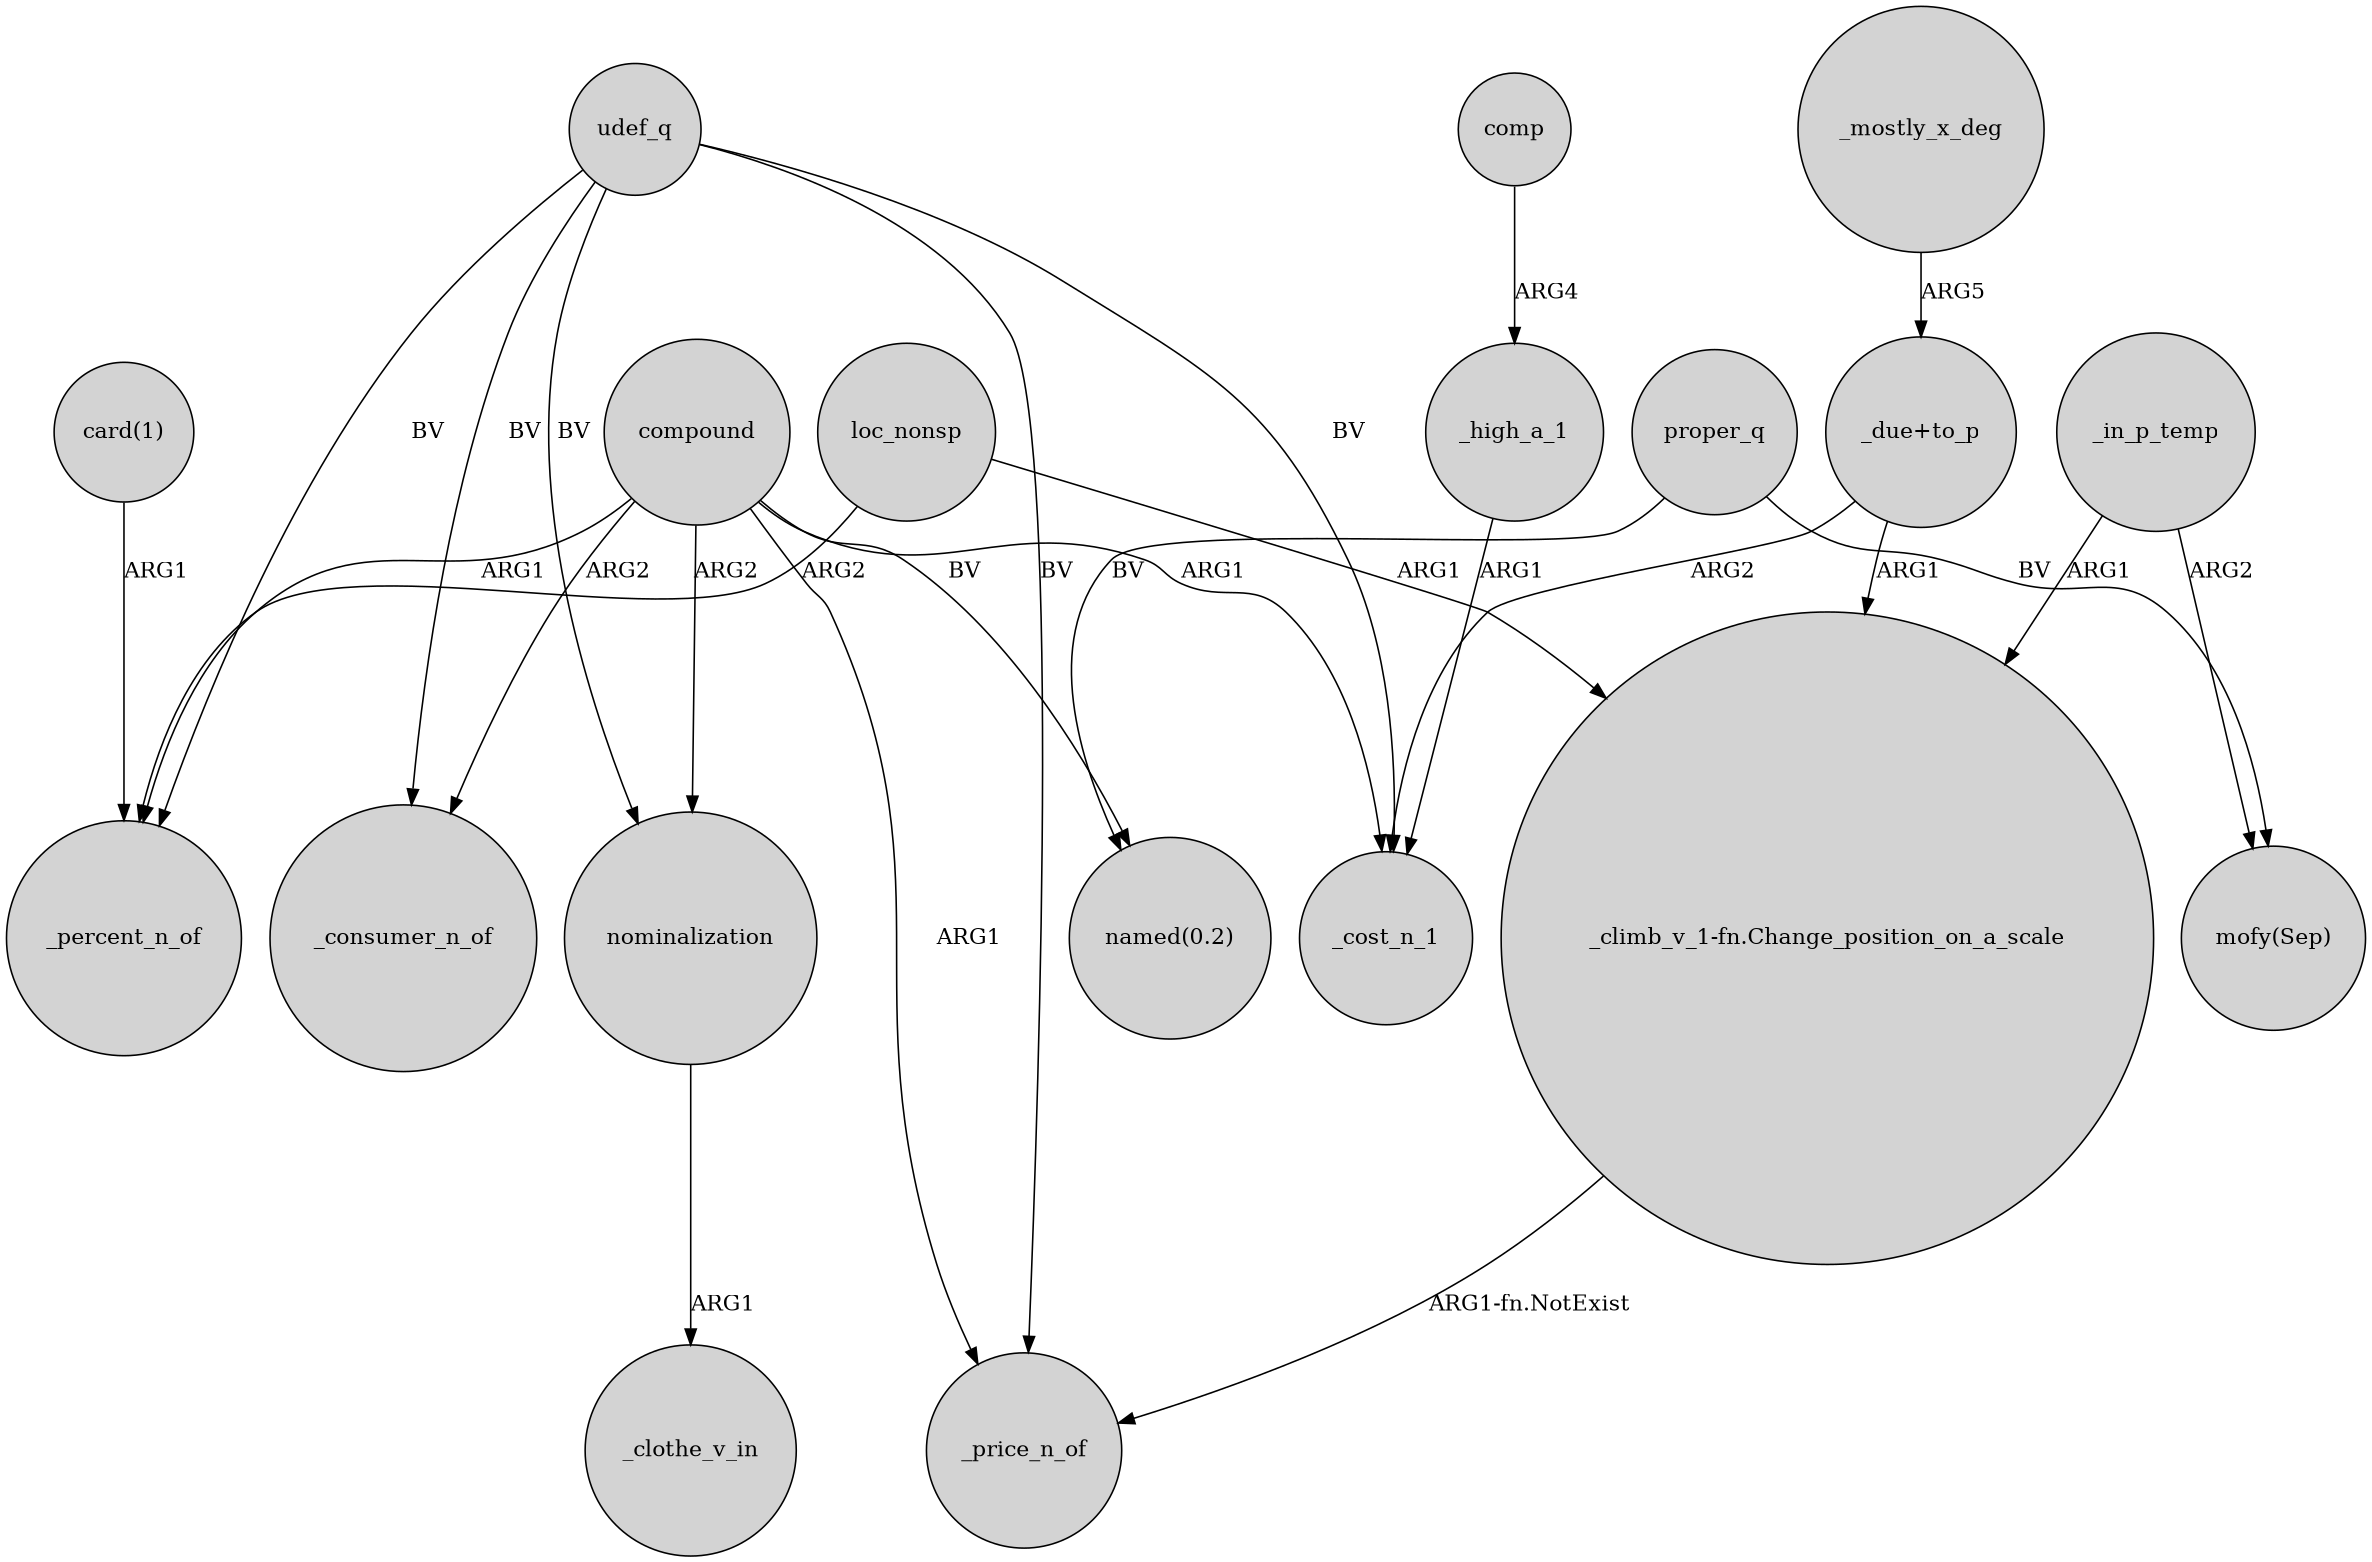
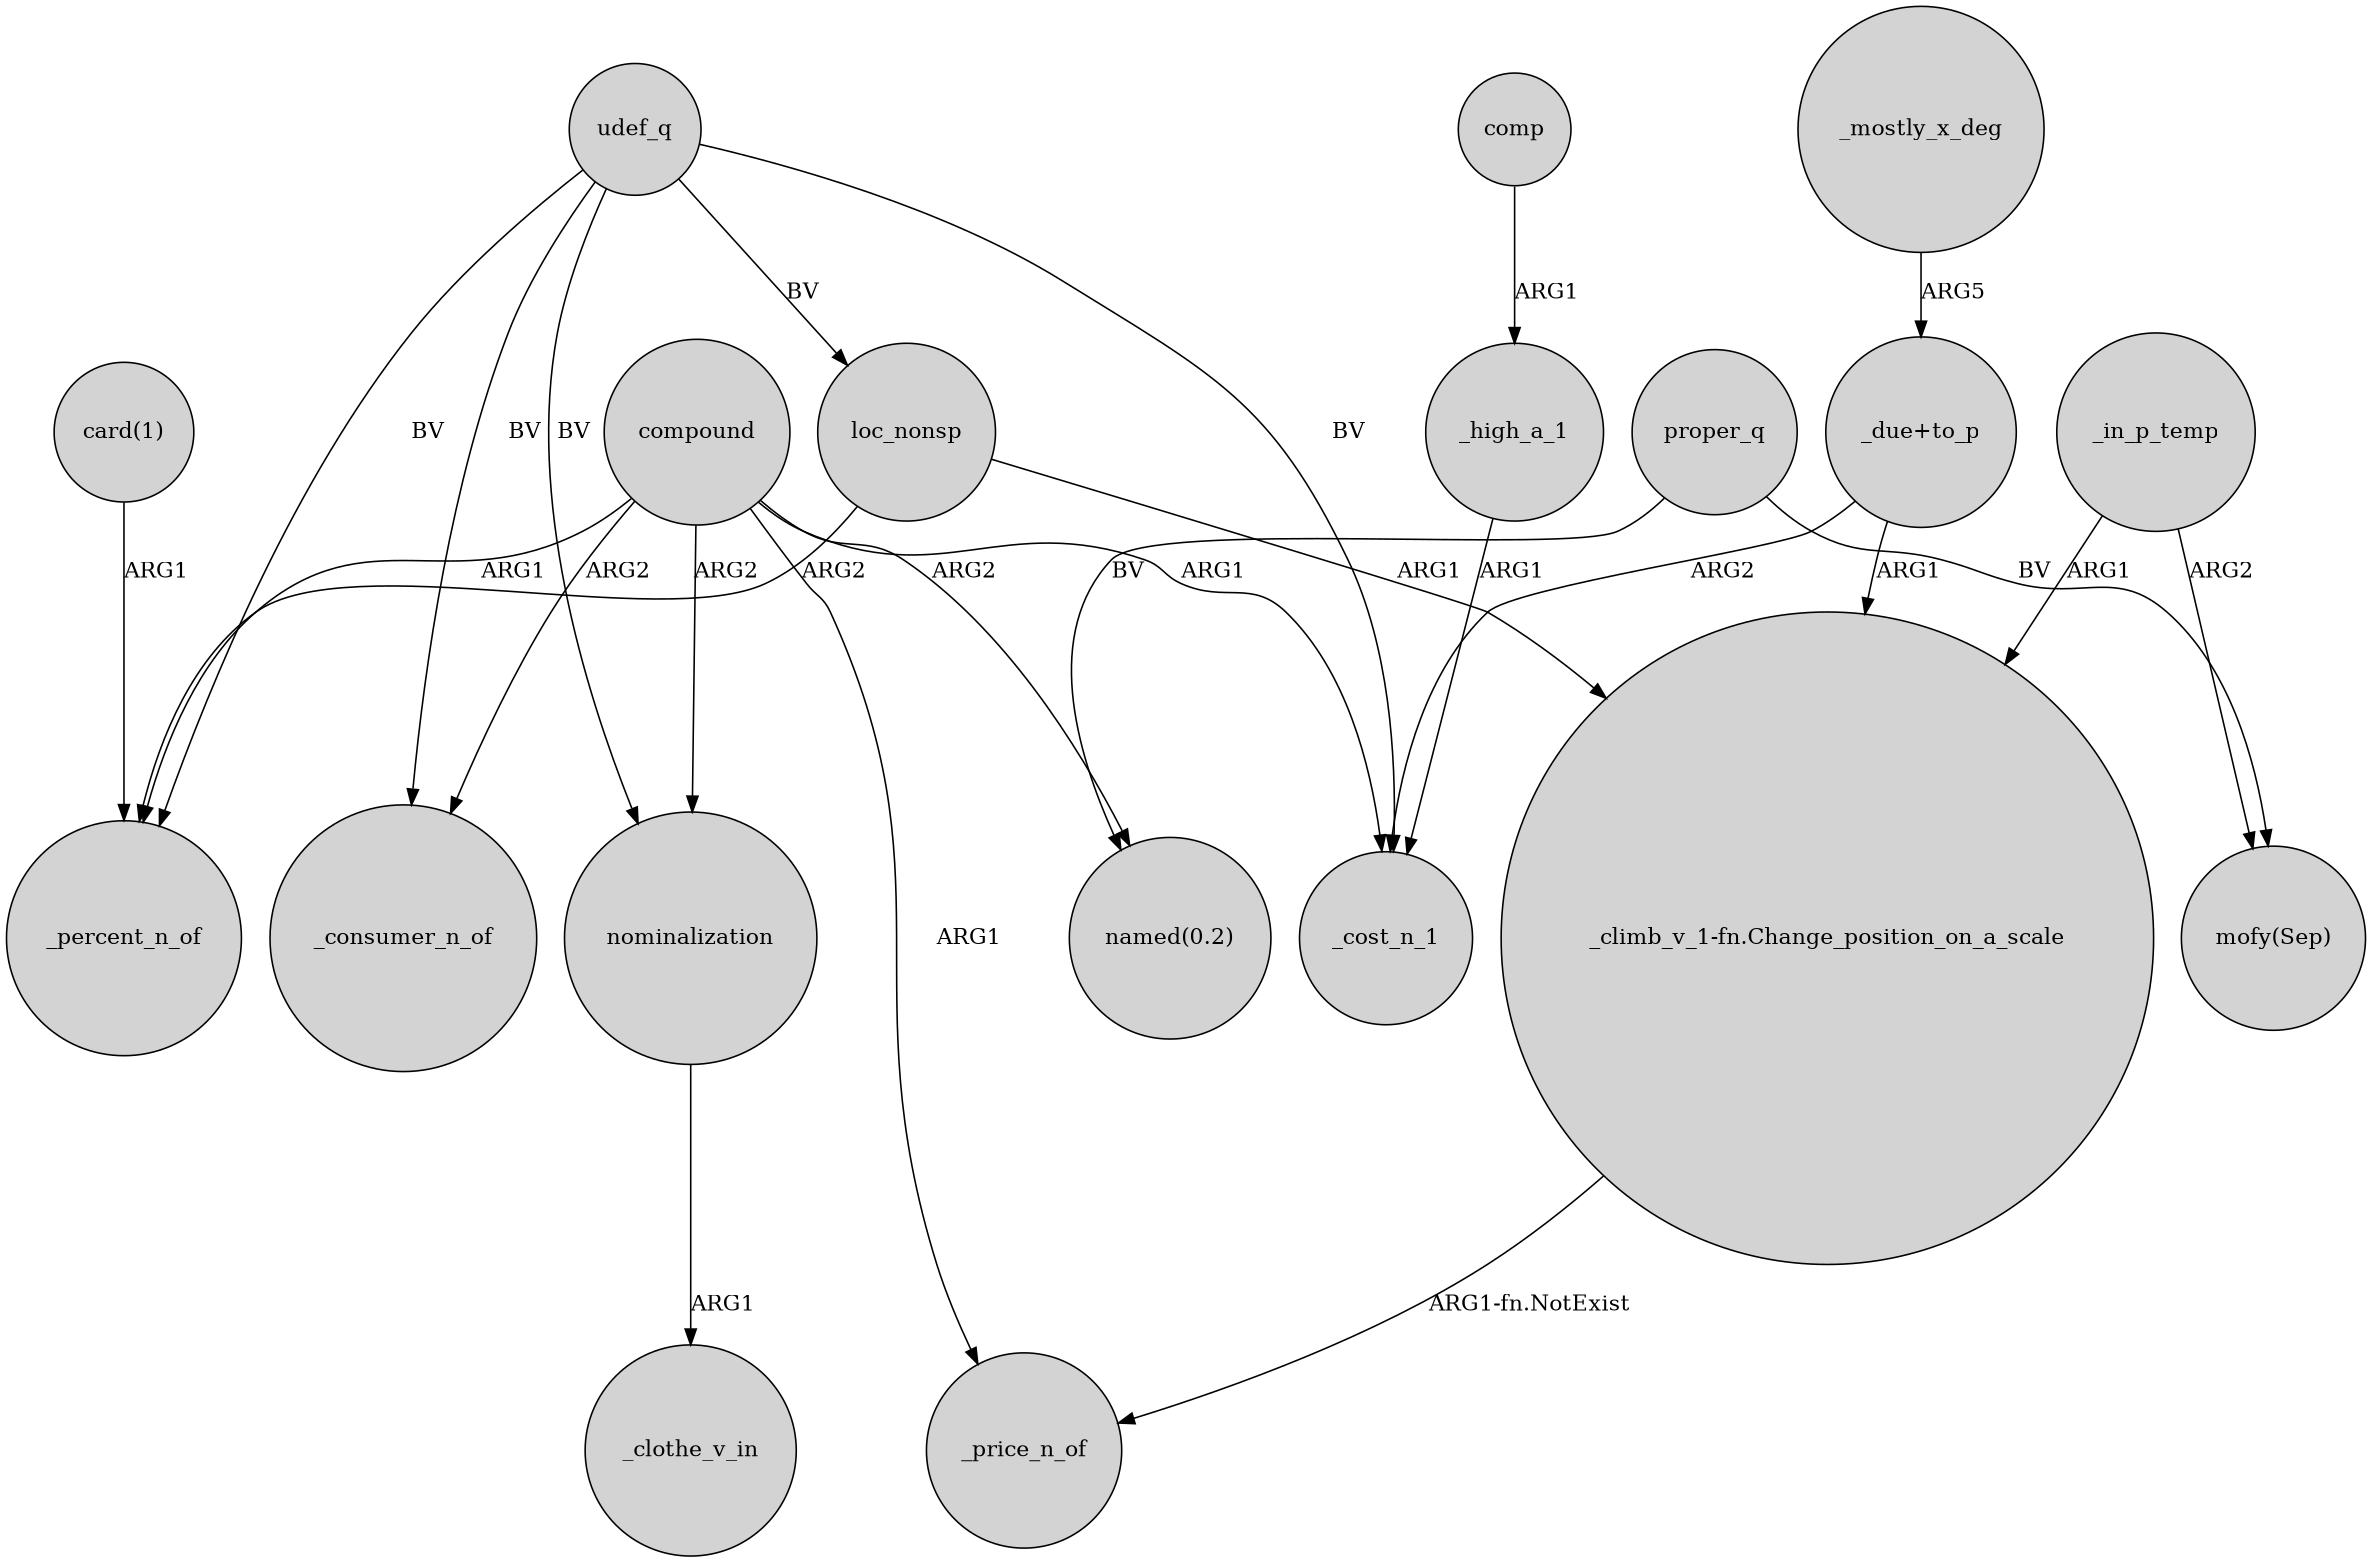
(1547, 293) -> (1547, 293)
(965, 572) -> (965, 572)
(1041, 648) -> (758, 266)
